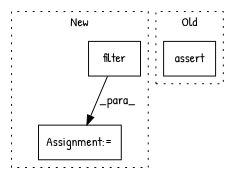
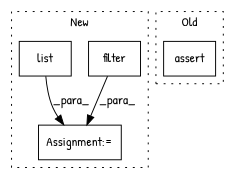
none -> (45, 59)
